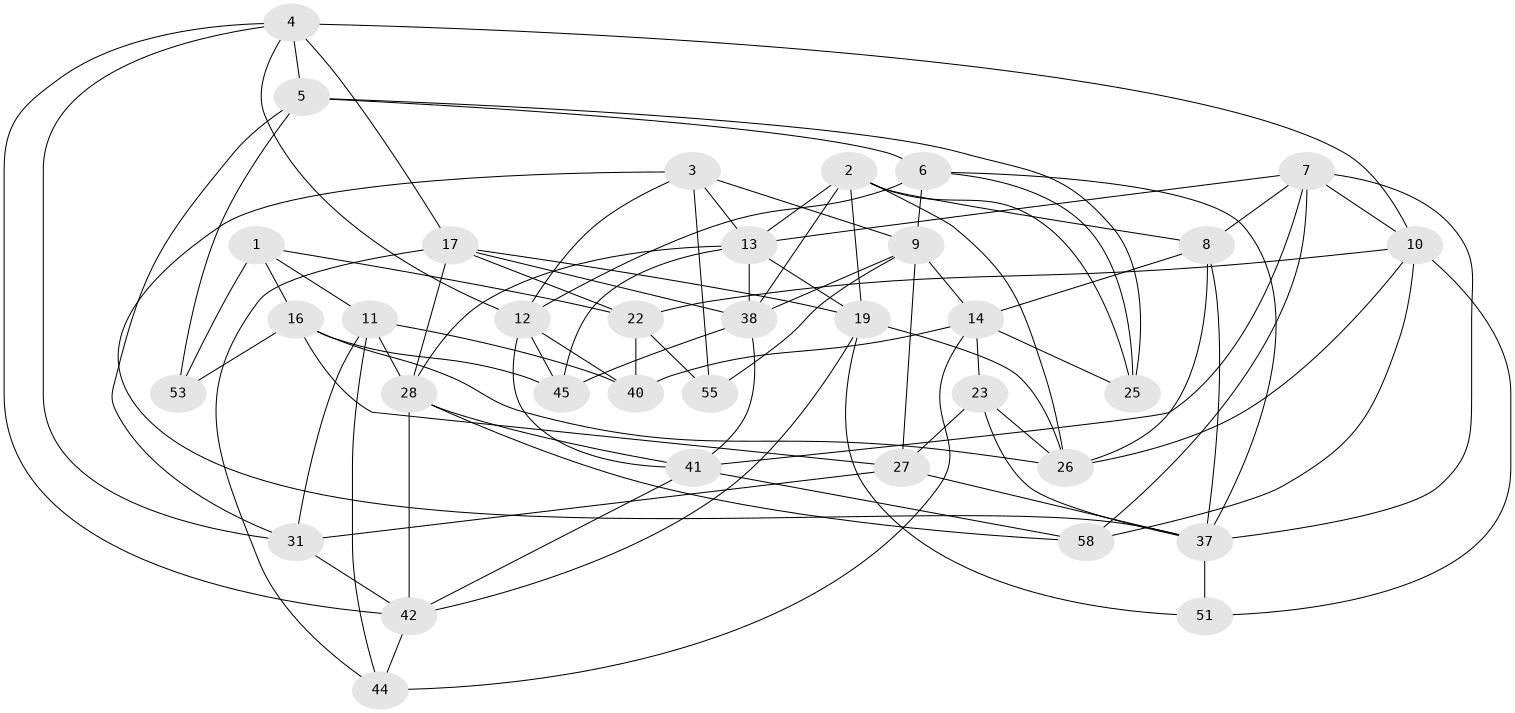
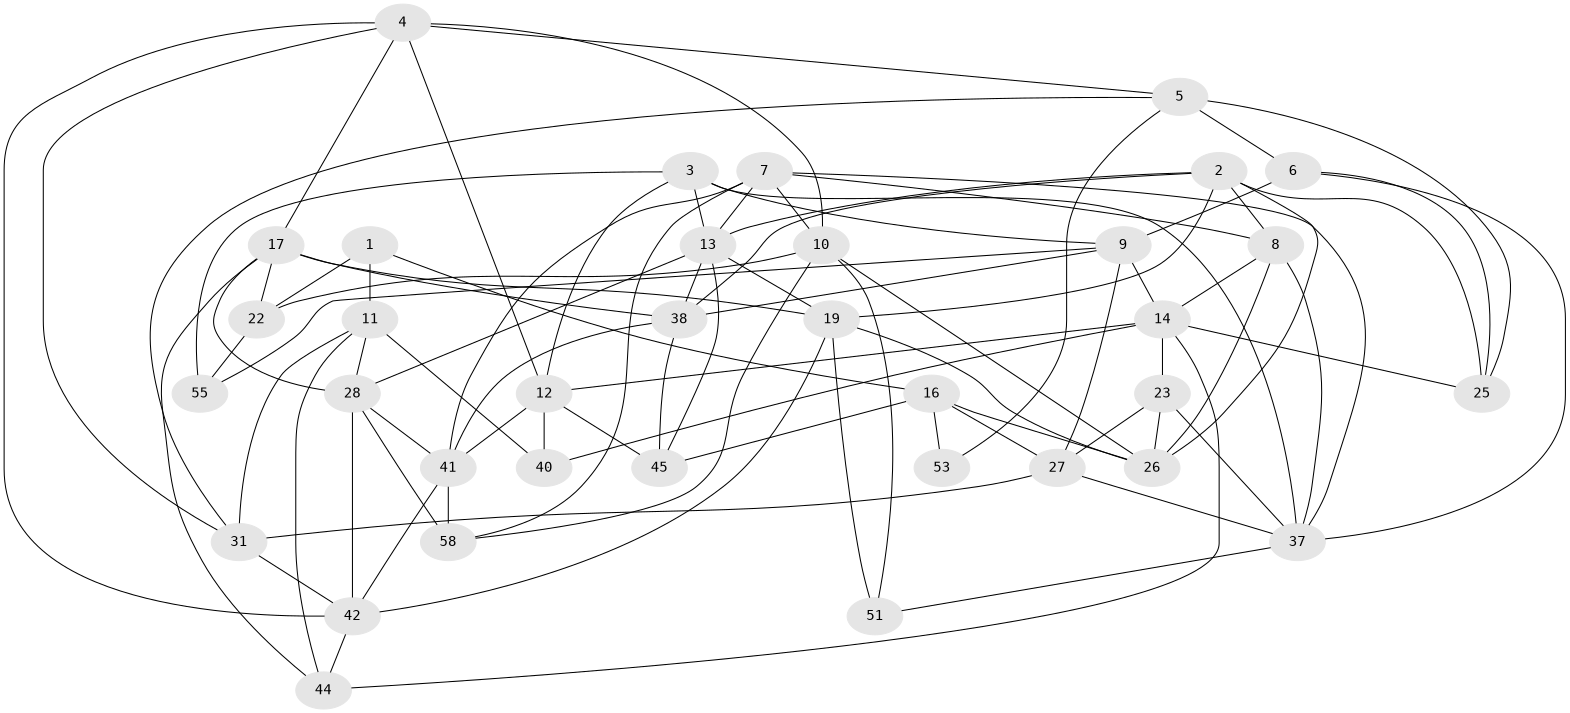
(716, 226) -> (853, 357)
(215, 319) -> none
(636, 353) -> none
